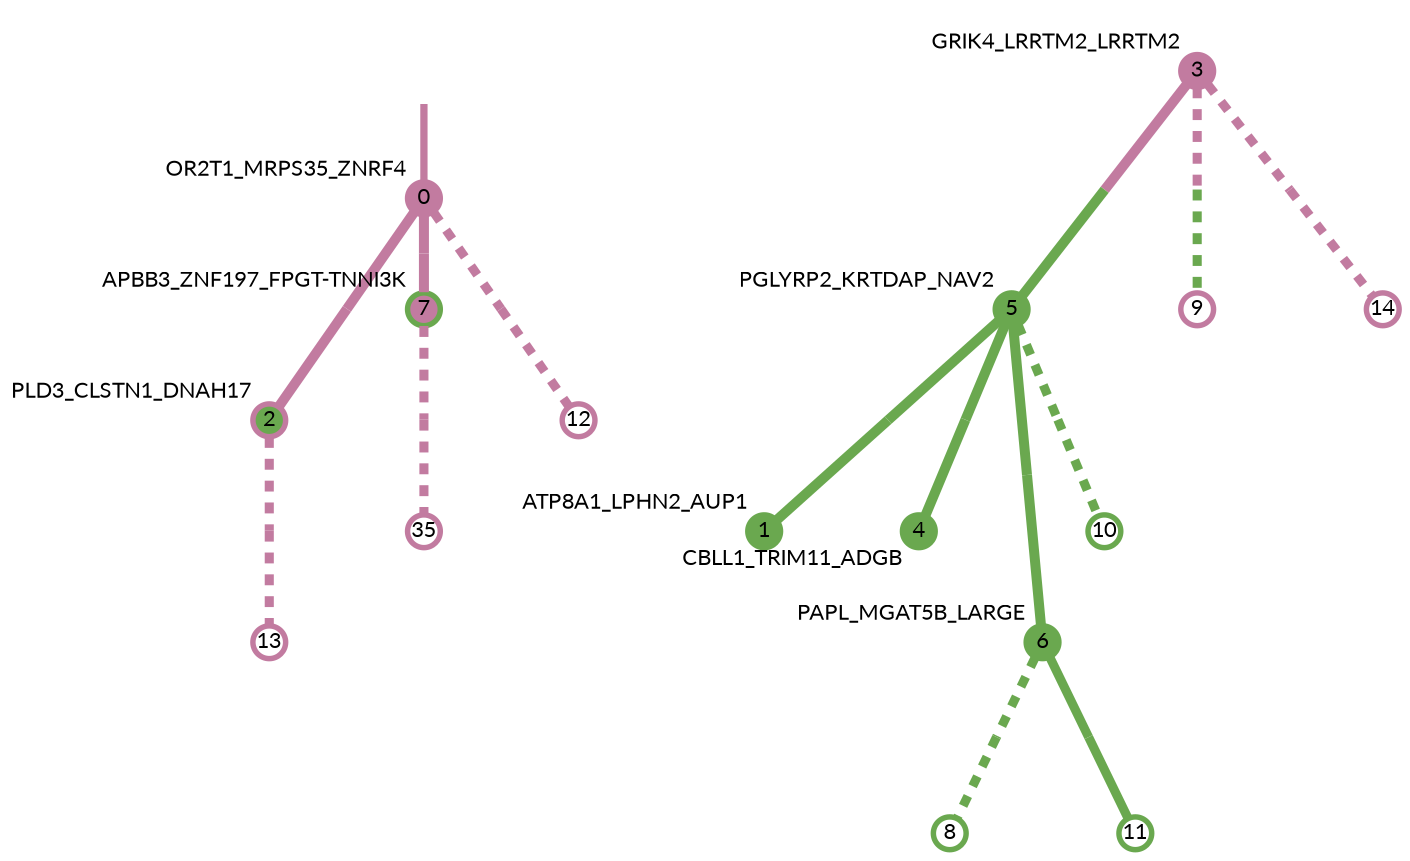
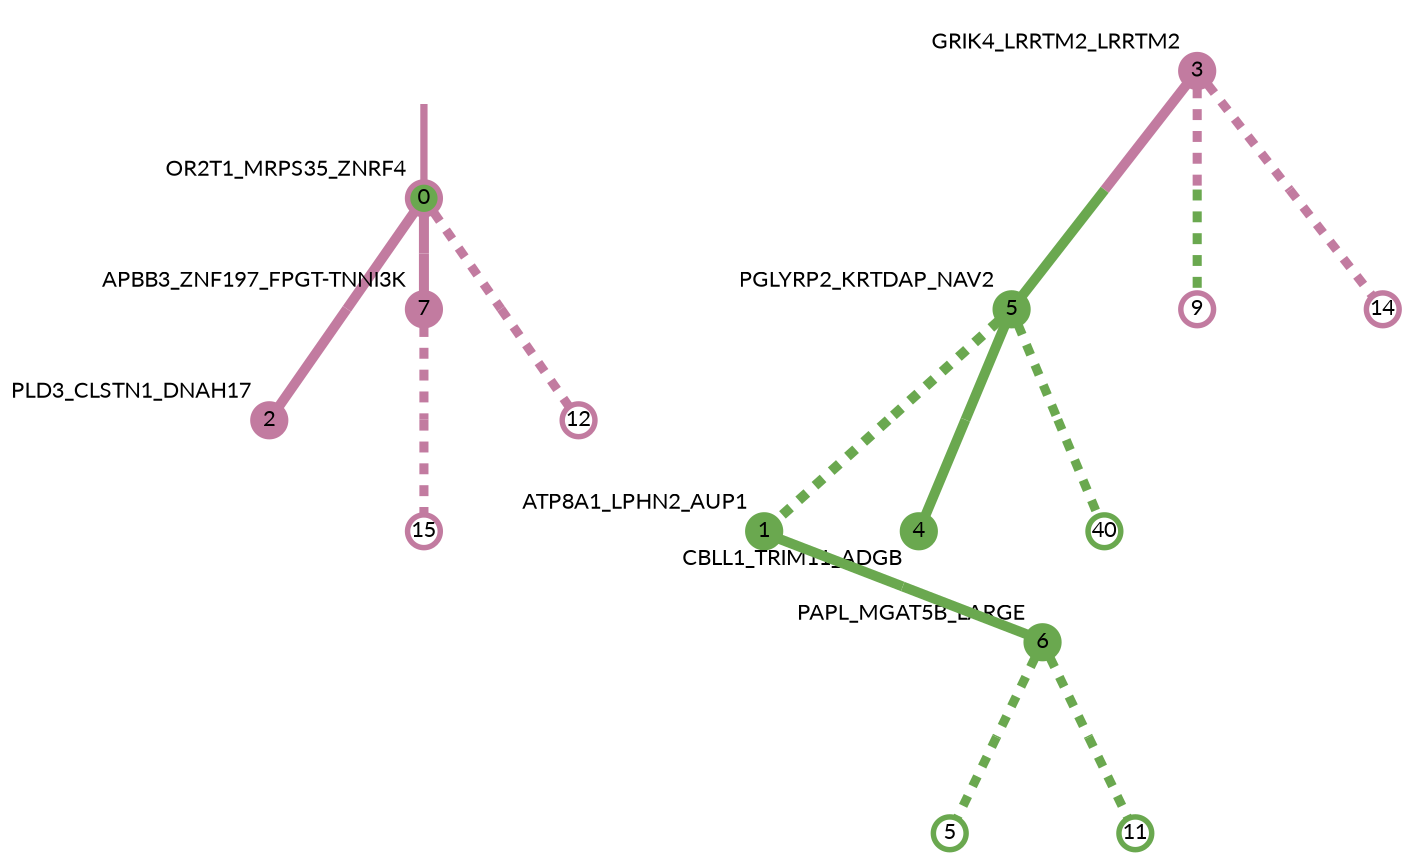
(424, 198) -> (424, 198)
(424, 309) -> (424, 309)
(269, 420) -> (269, 420)
(888, 420) -> (888, 420)
(1027, 475) -> (903, 587)
(424, 531) -> (424, 531)
(1104, 531) -> (1104, 531)
(269, 642) -> none
(1089, 737) -> (1089, 737)
(950, 833) -> (950, 833)
